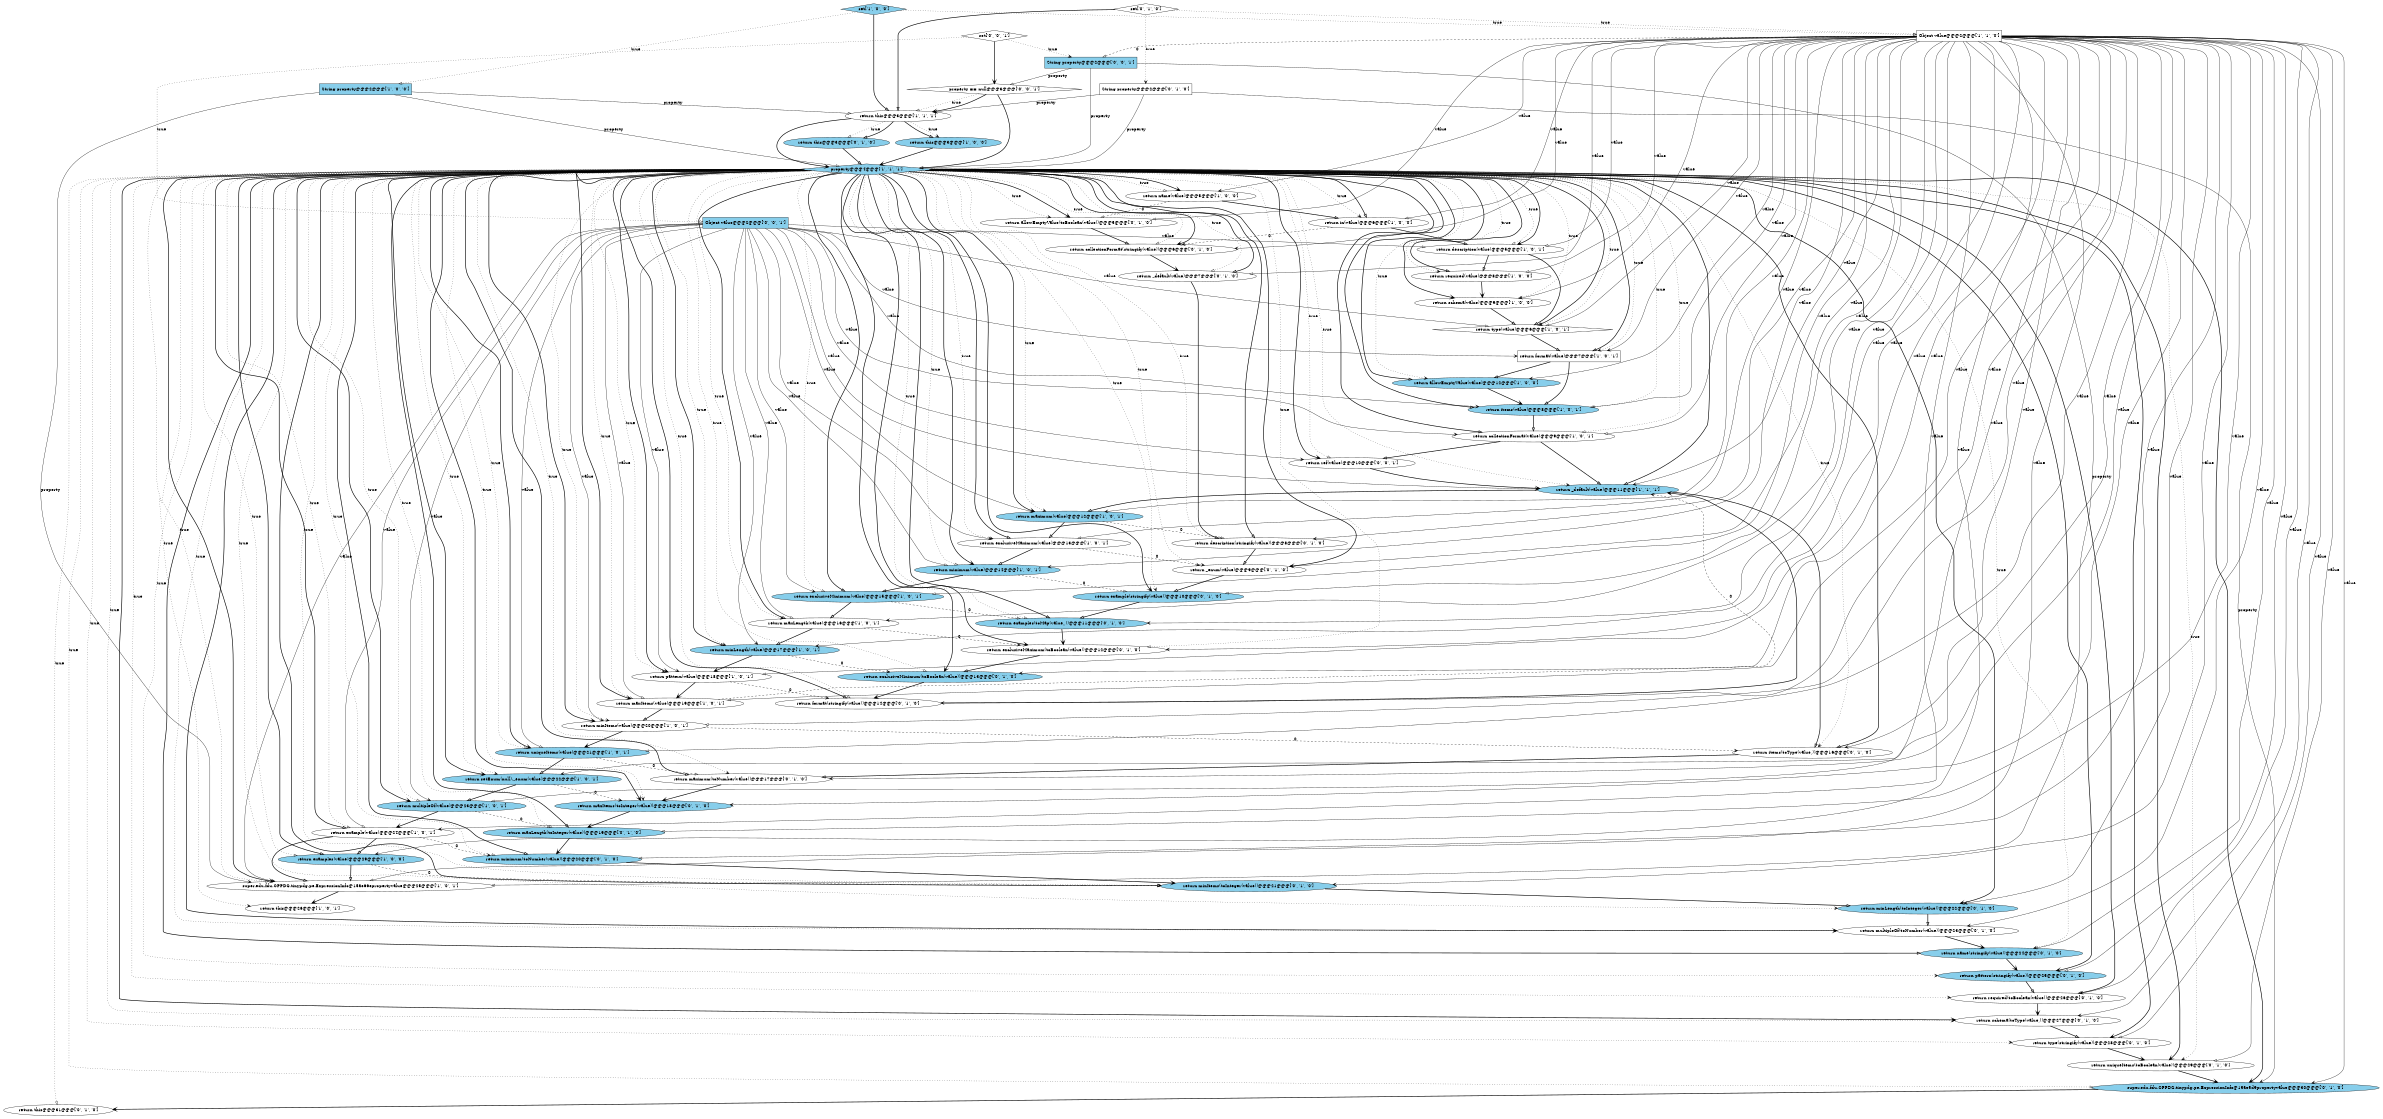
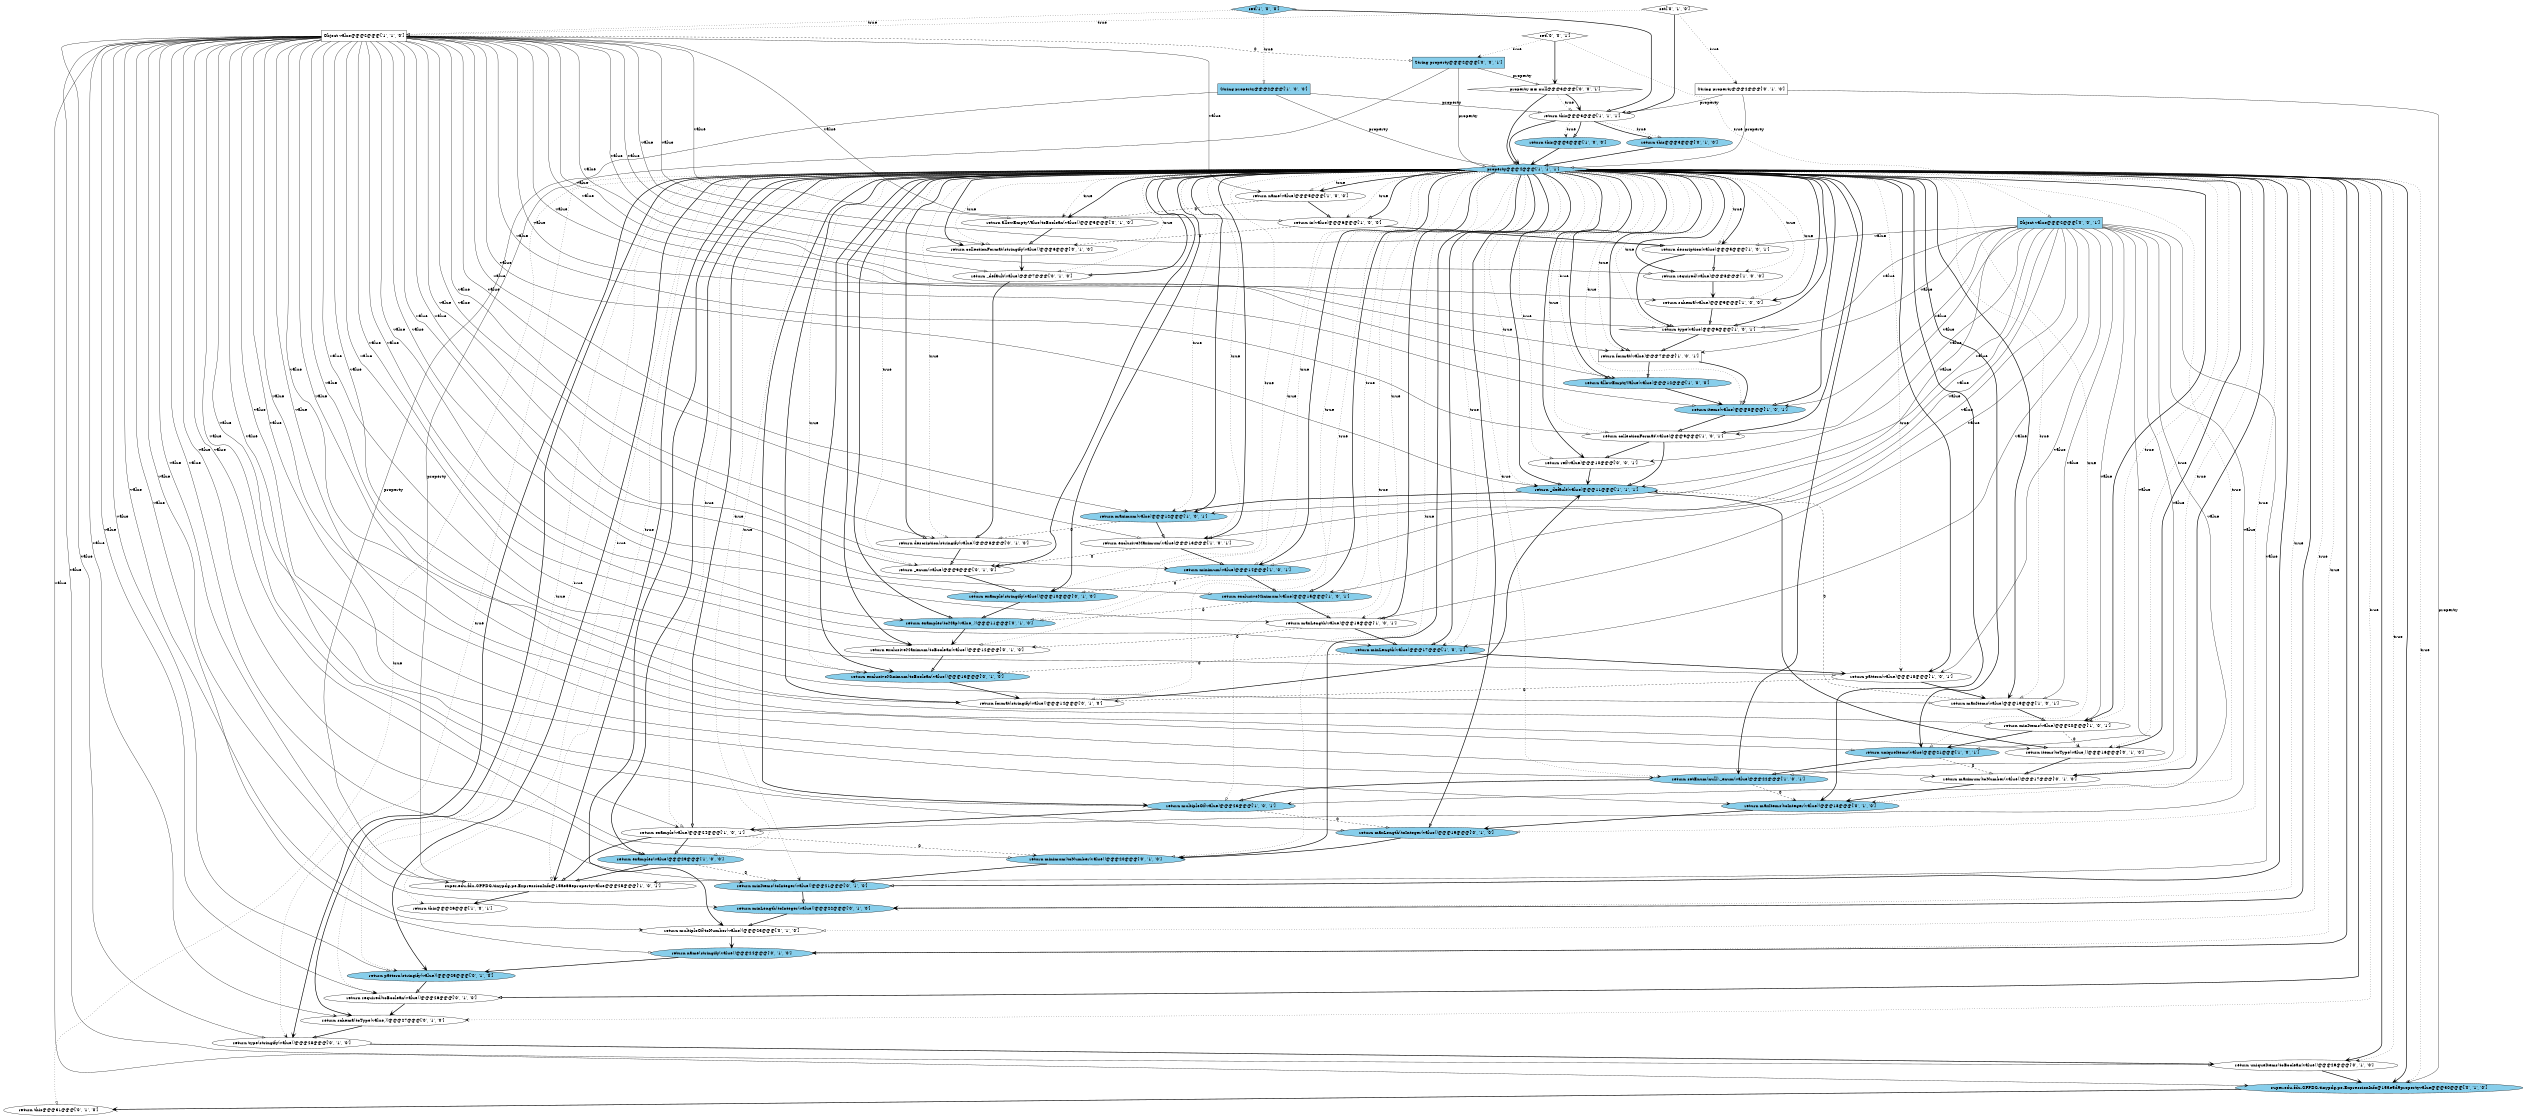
none -> (2174, 664)
